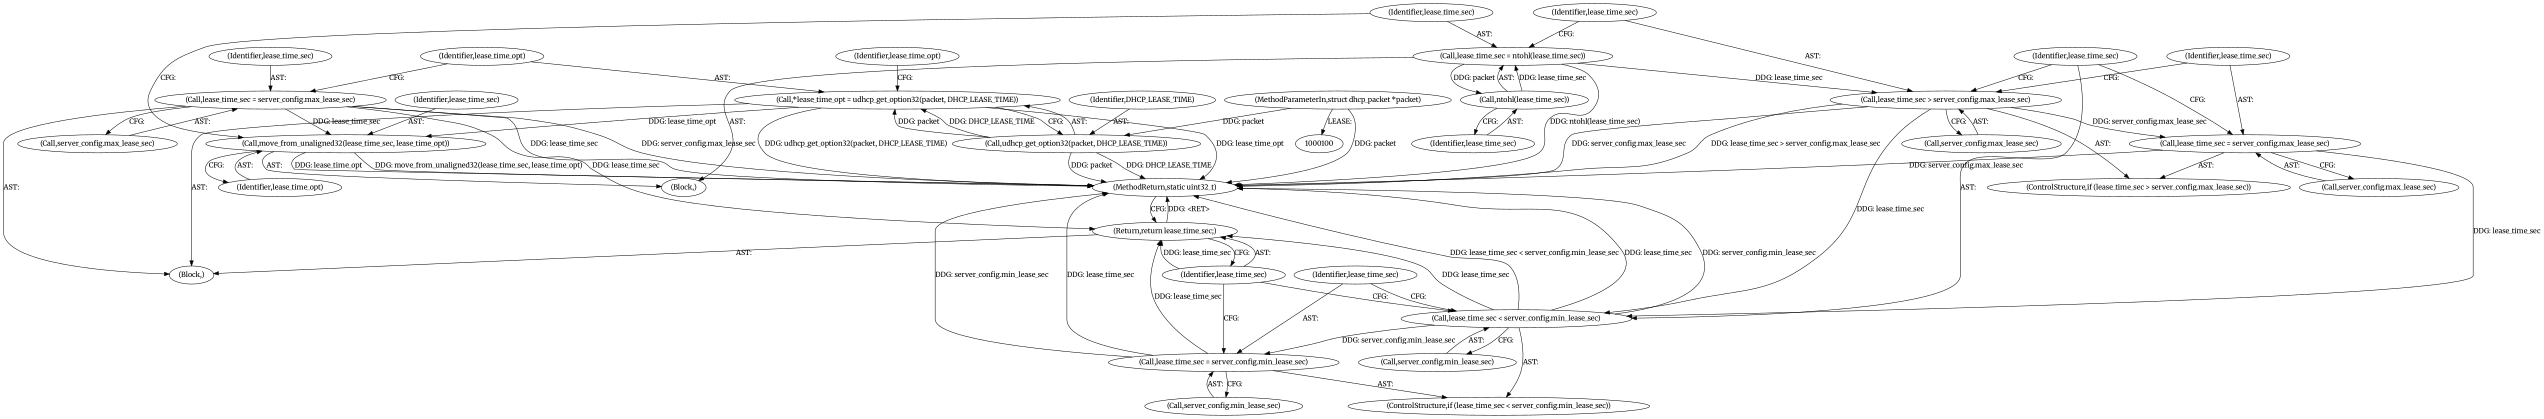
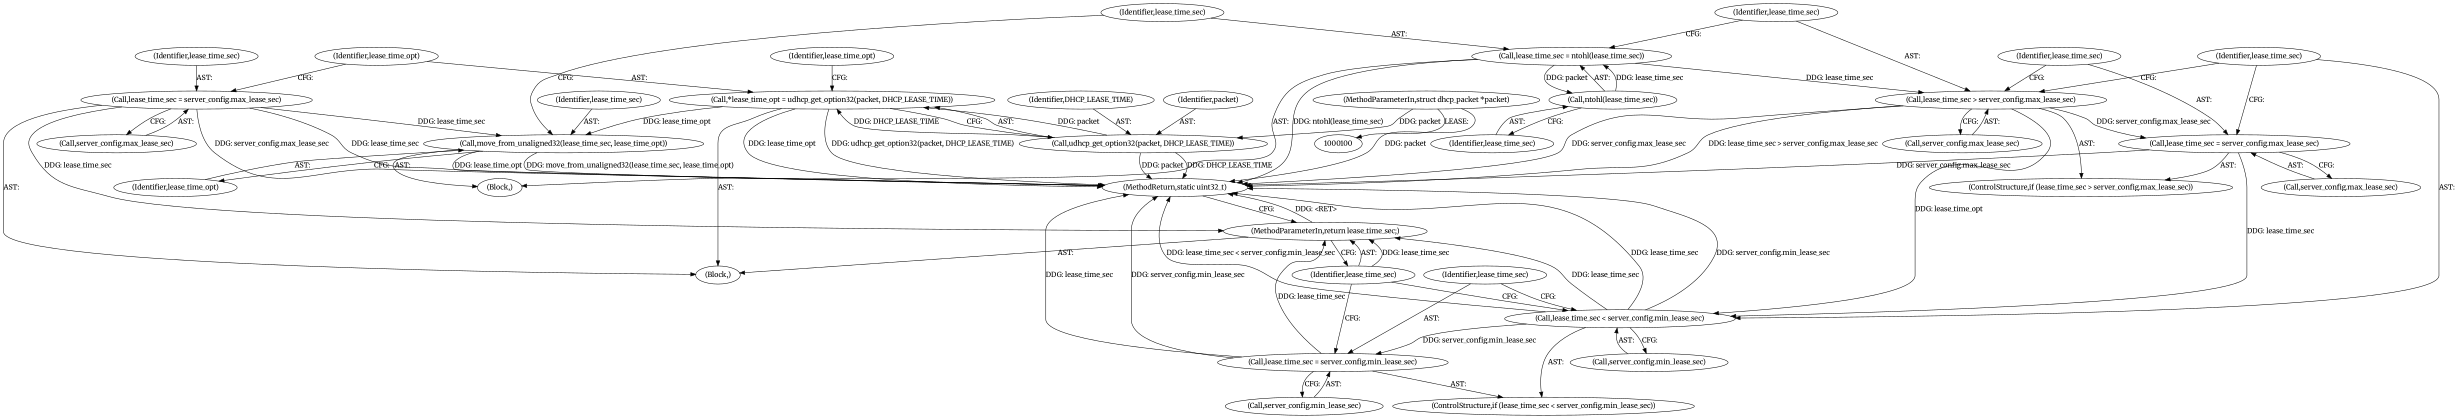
none -> (1208, 100)
(1890, 209) -> (1949, 209)
(1165, 231) -> (1325, 231)
